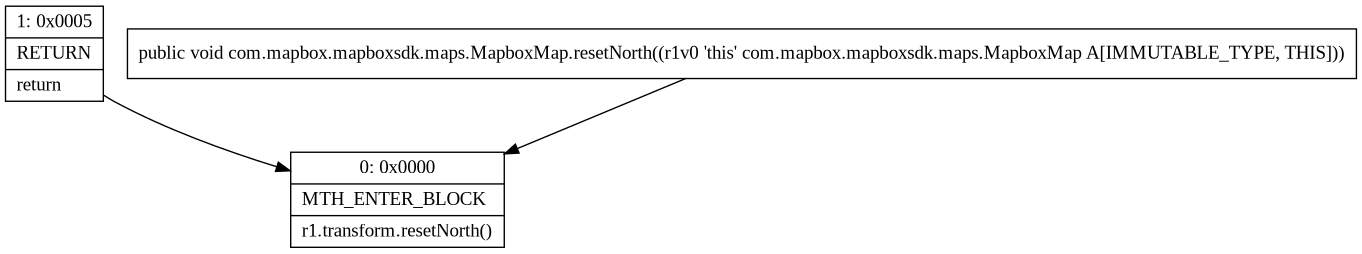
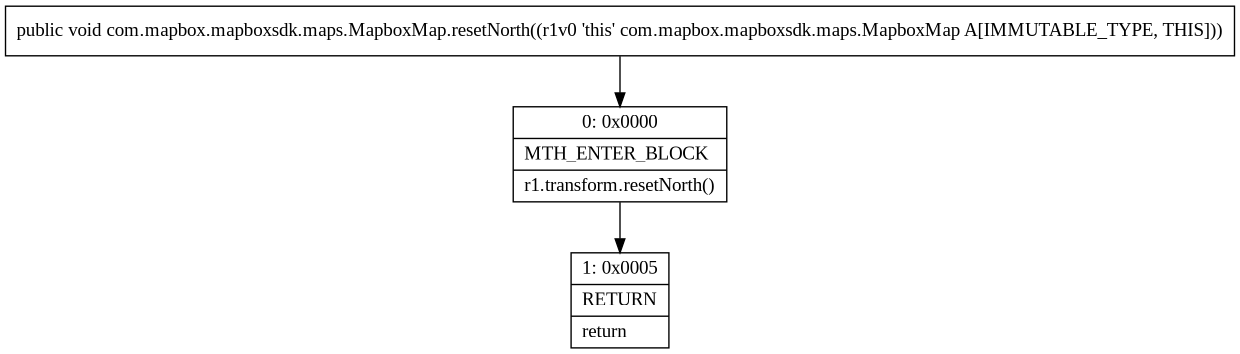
(188, 136) -> (620, 220)
